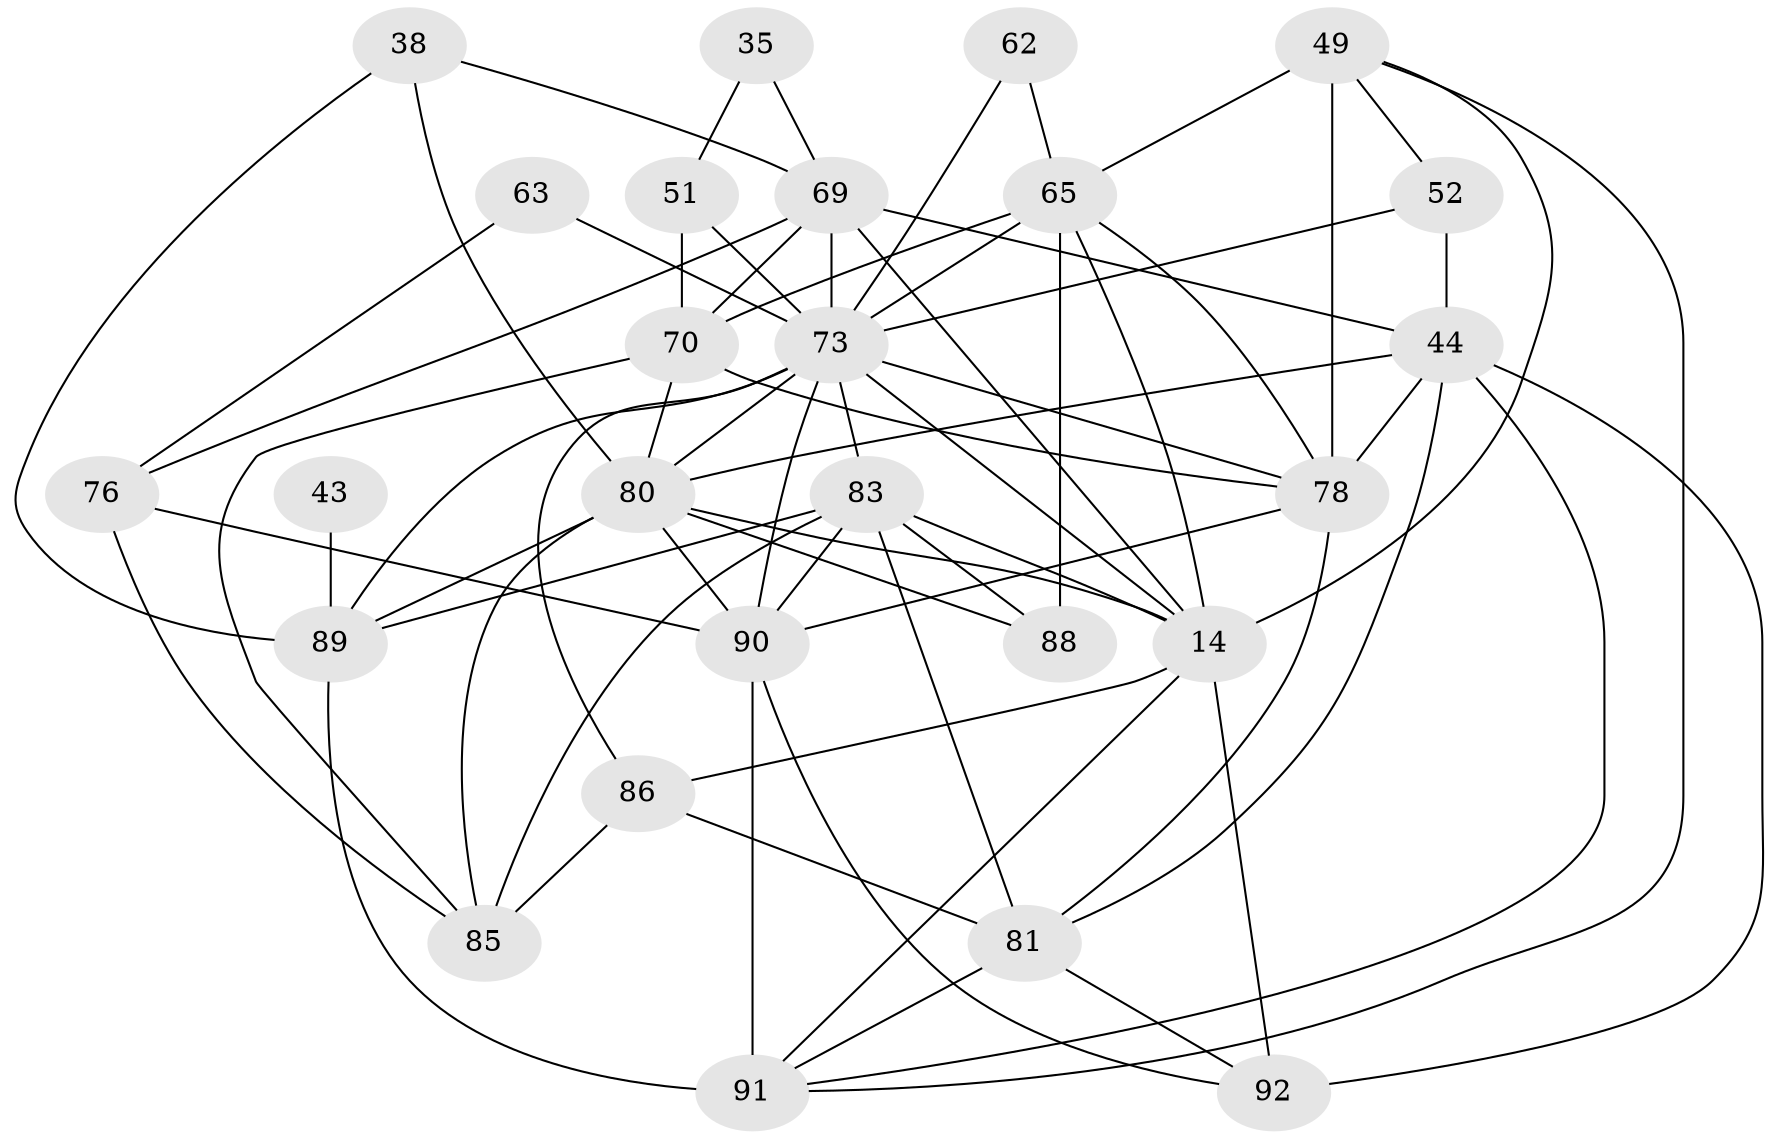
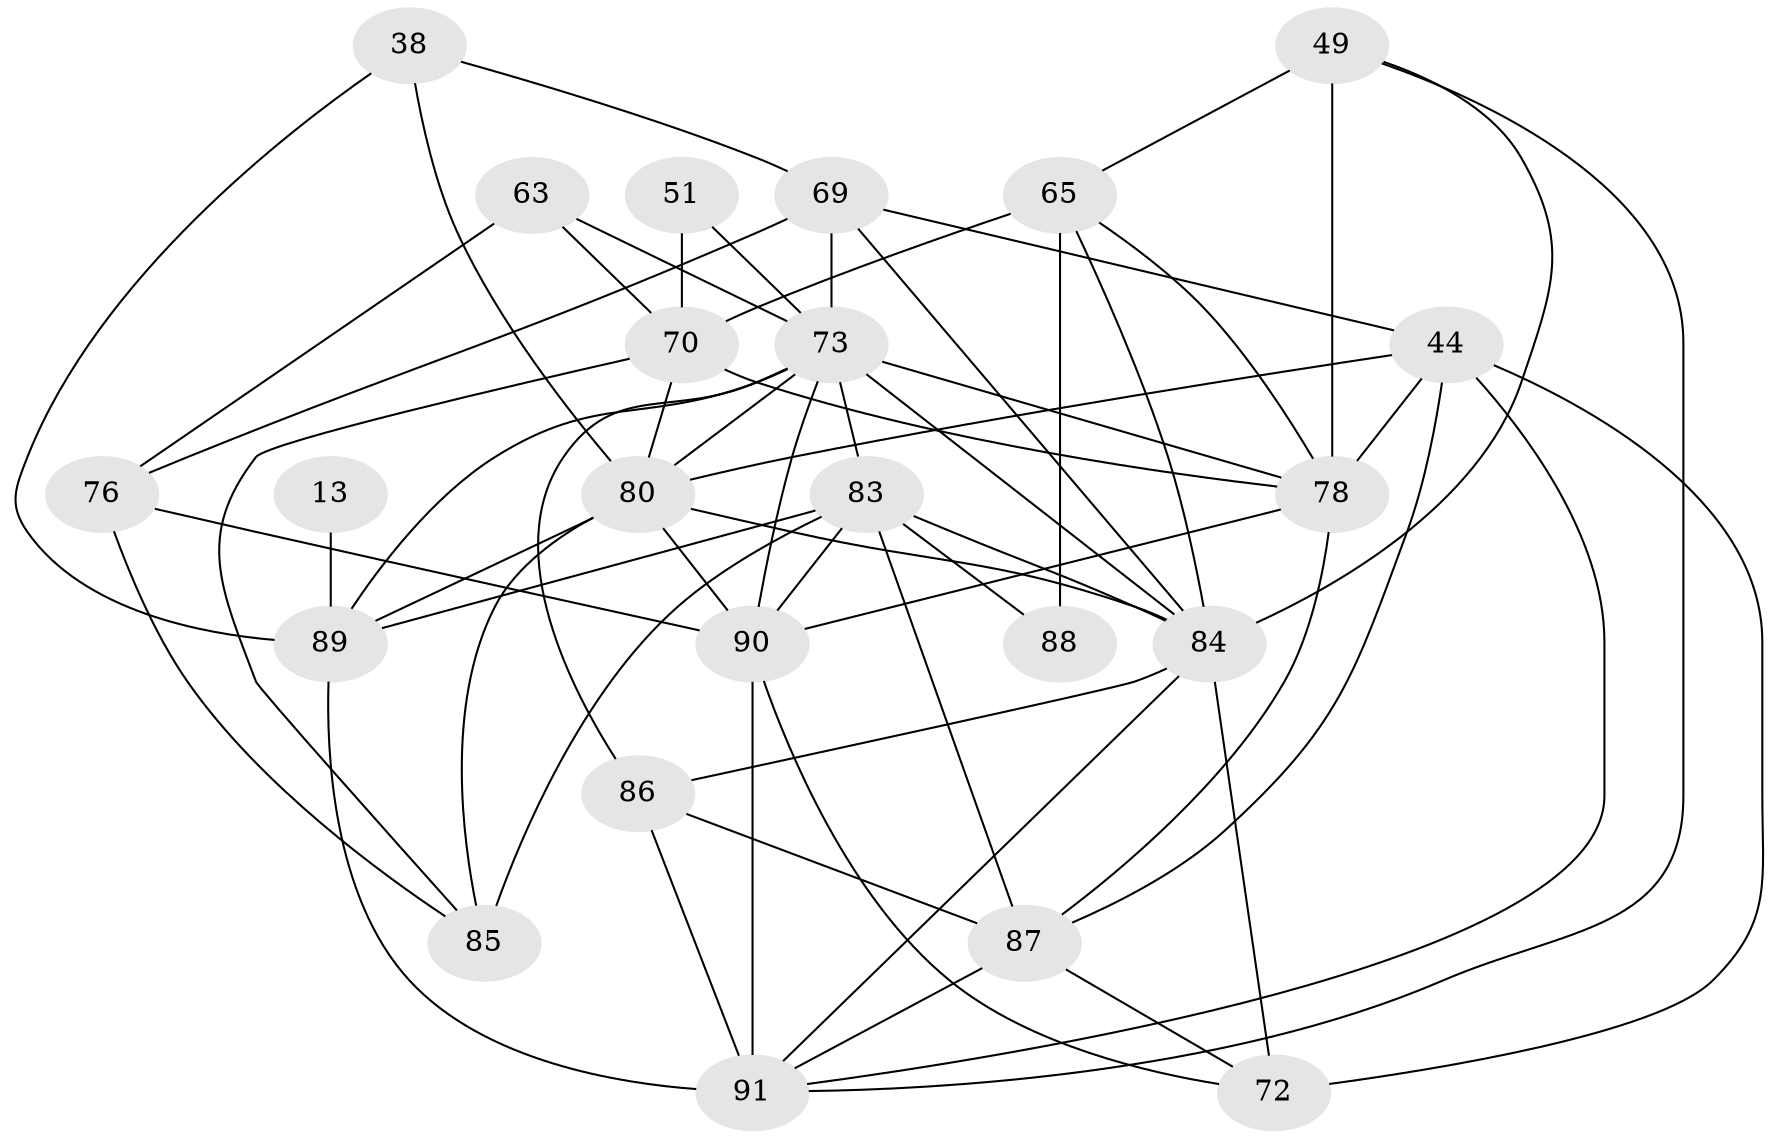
(757, 46) -> none
(1021, 46) -> none
(1447, 195) -> none
(766, 261) -> (607, 270)
(946, 270) -> none
(331, 495) -> (331, 495)
(849, 569) -> none
(1210, 644) -> (1210, 644)
(561, 869) -> (695, 943)
(1025, 943) -> (1025, 943)
(1274, 1093) -> (1274, 1093)
